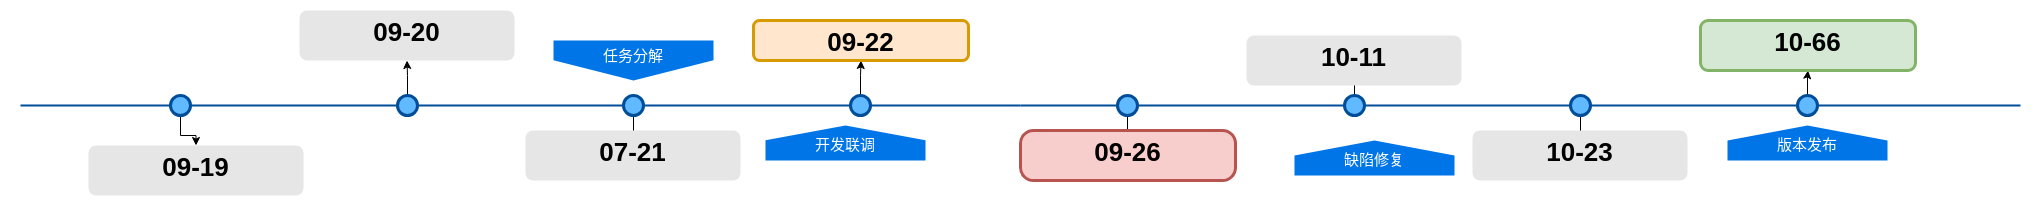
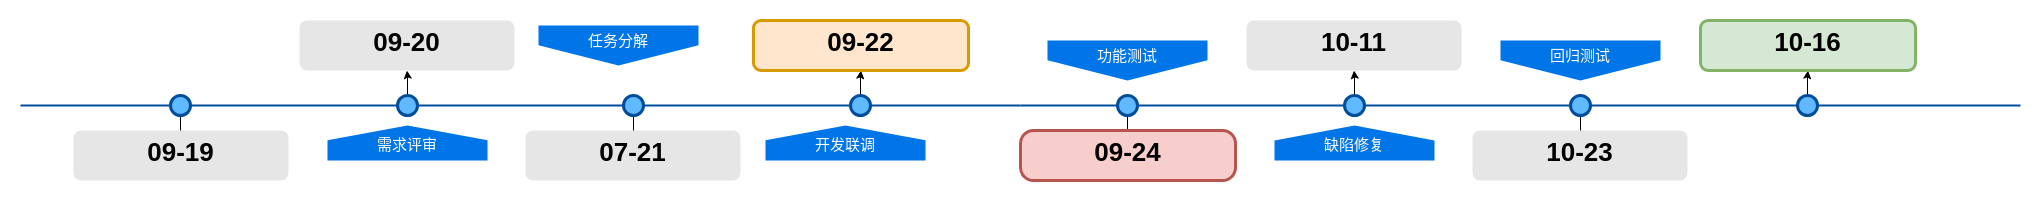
(1808, 18) -> (1808, 18)
(407, 36) -> (407, 46)
(861, 41) -> (861, 46)
(634, 61) -> (619, 46)
none -> (1128, 61)
(1354, 61) -> (1354, 46)
none -> (1581, 61)
(1128, 128) -> (1128, 128)
none -> (408, 143)
(1808, 143) -> none
(1375, 158) -> (1355, 143)
(196, 171) -> (181, 156)
